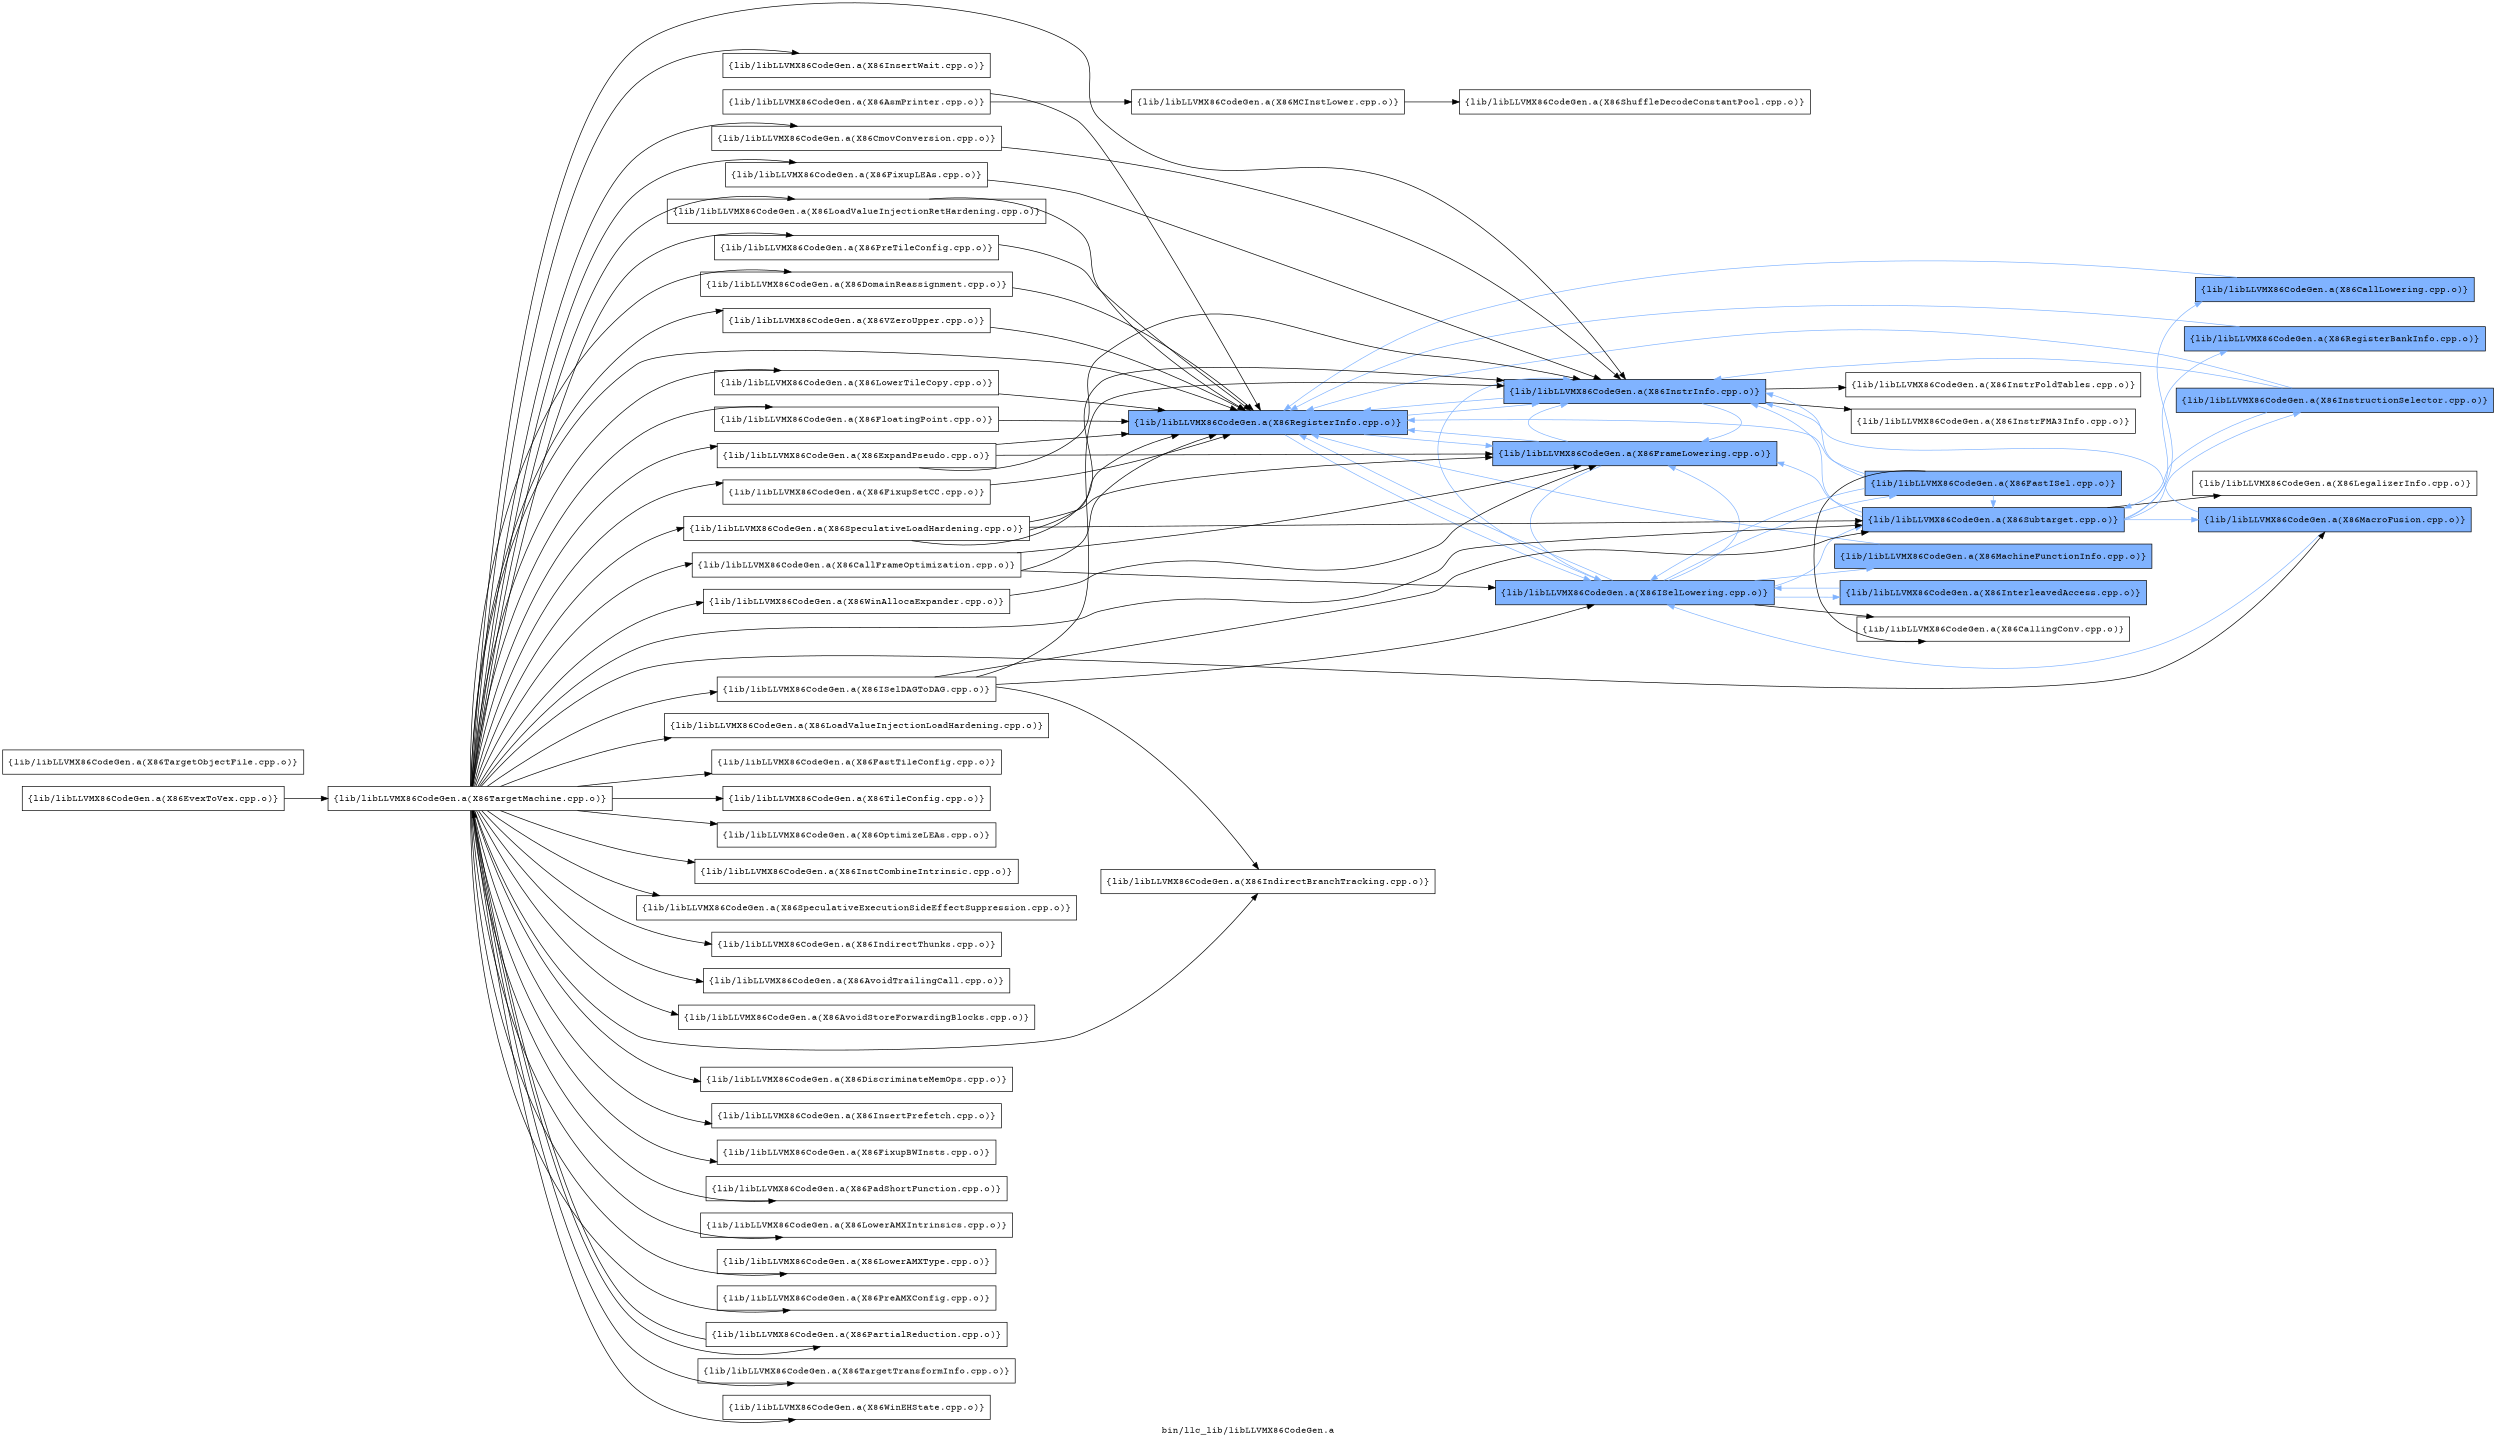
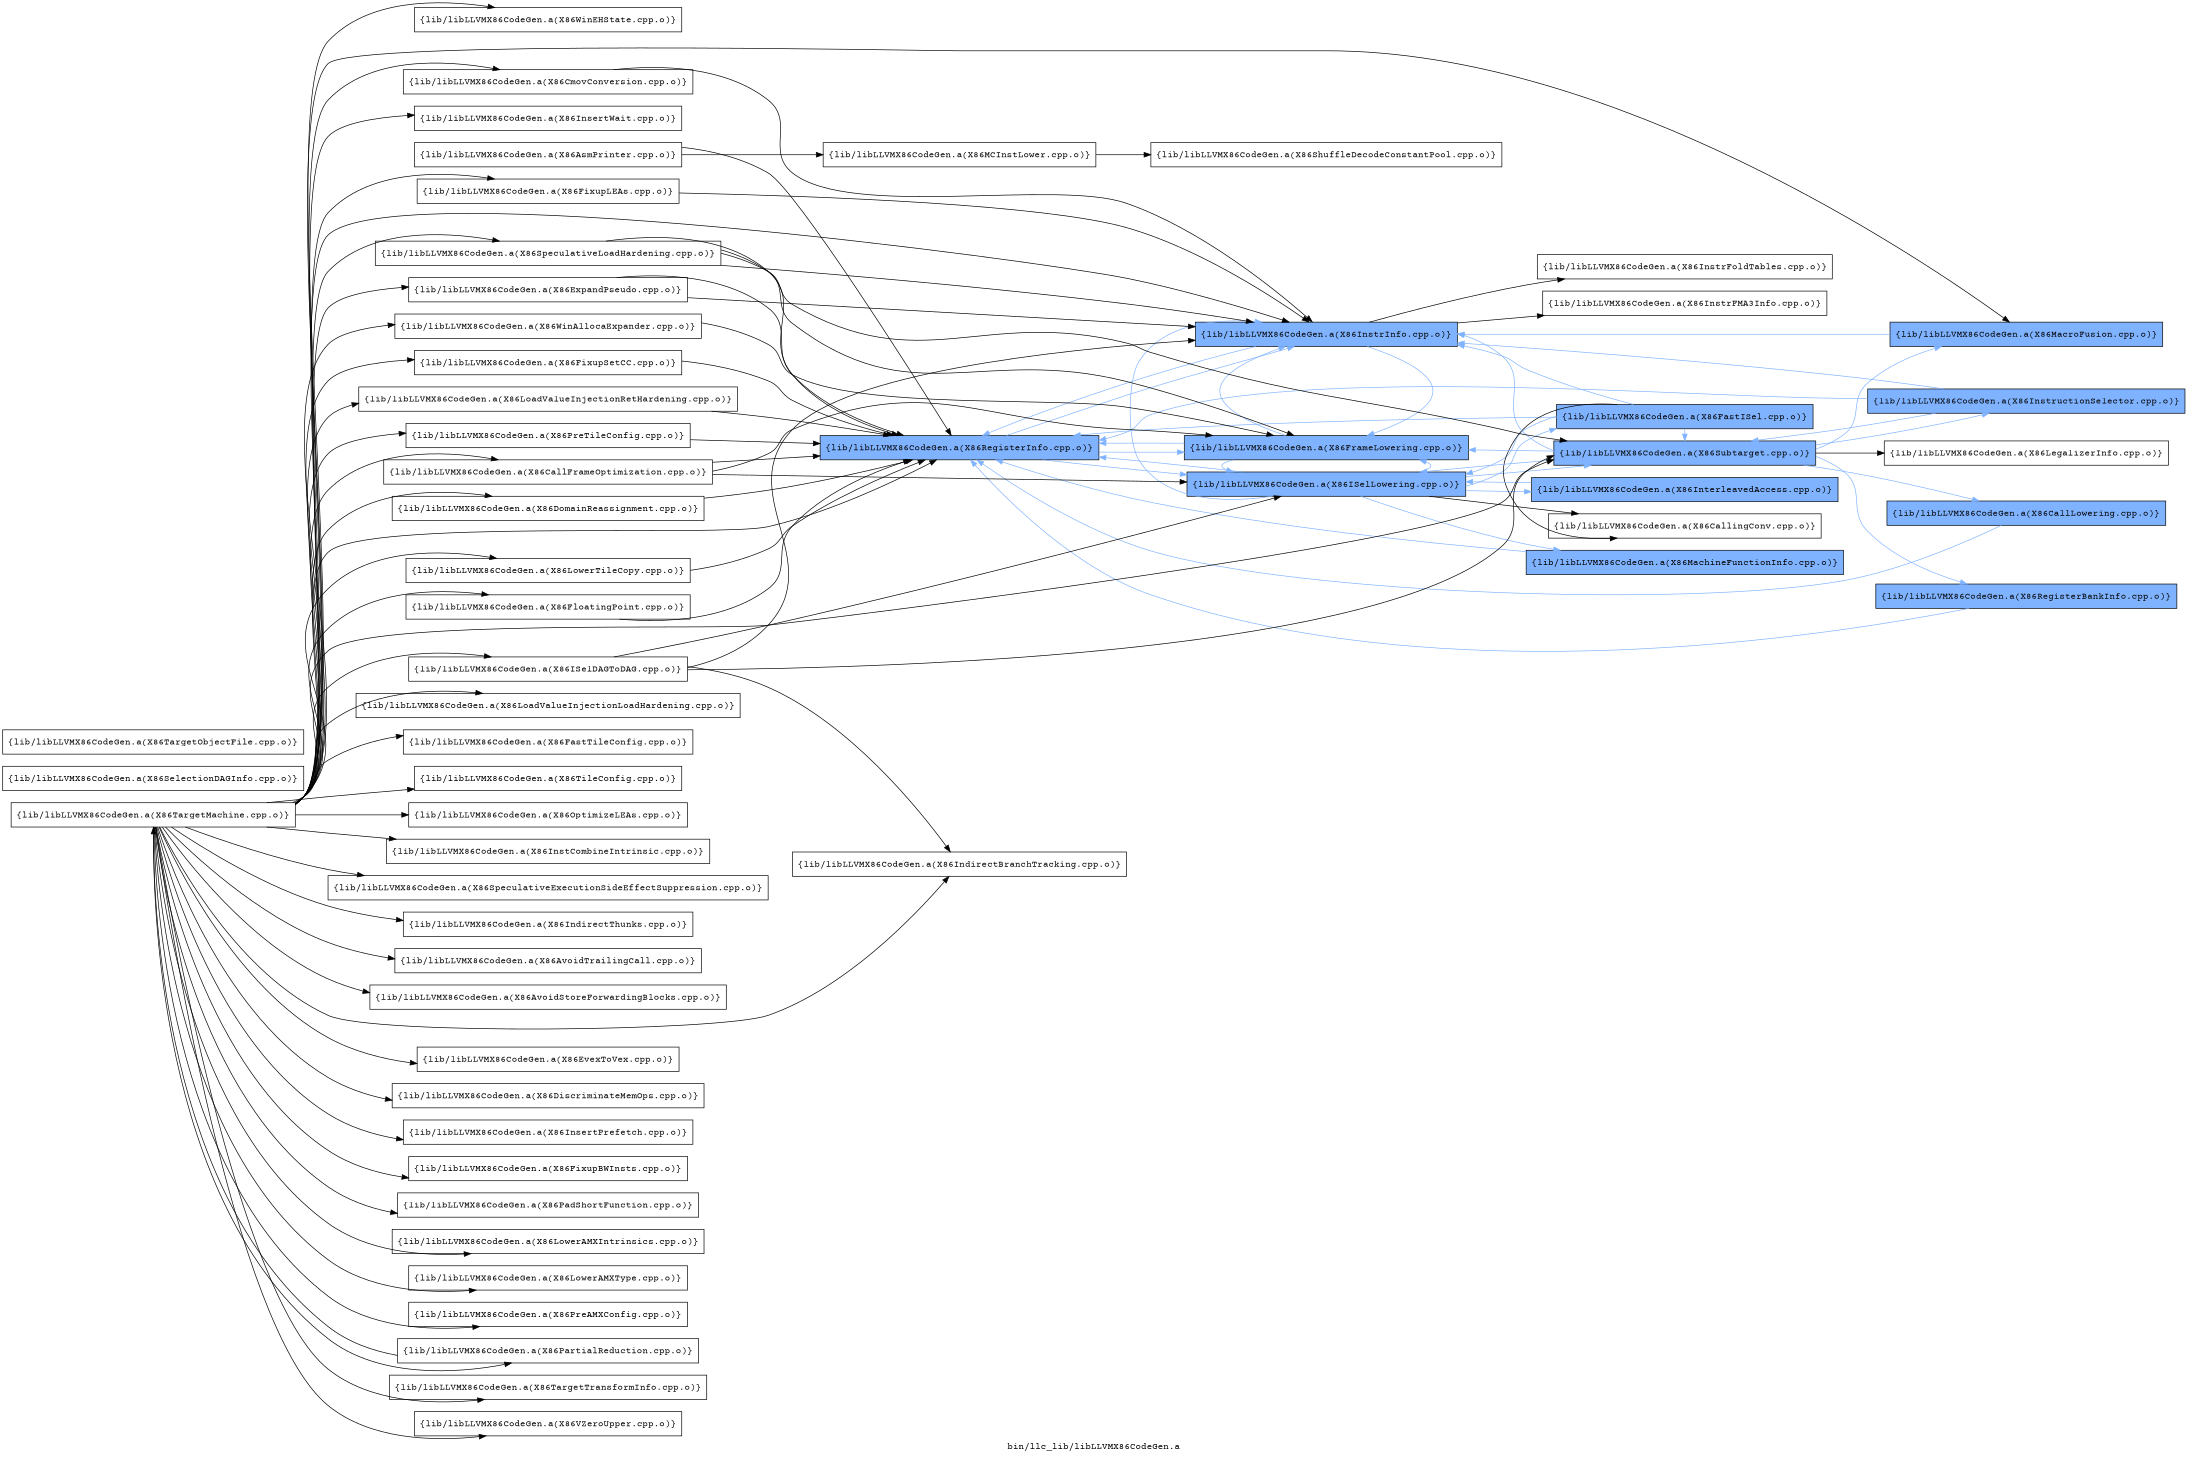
(1118, 355) -> none
(1241, 455) -> none
(2014, 668) -> (1474, 467)
none -> (153, 778)
(303, 799) -> (256, 978)
